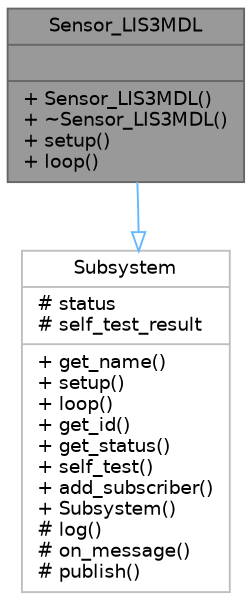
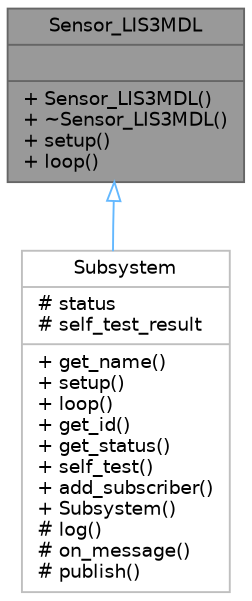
(138, 207) -> (113, 226)
